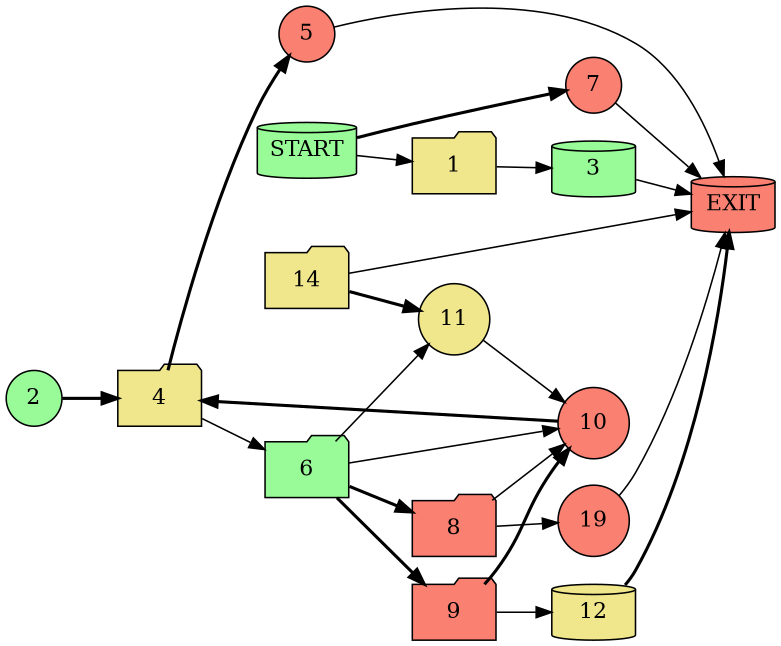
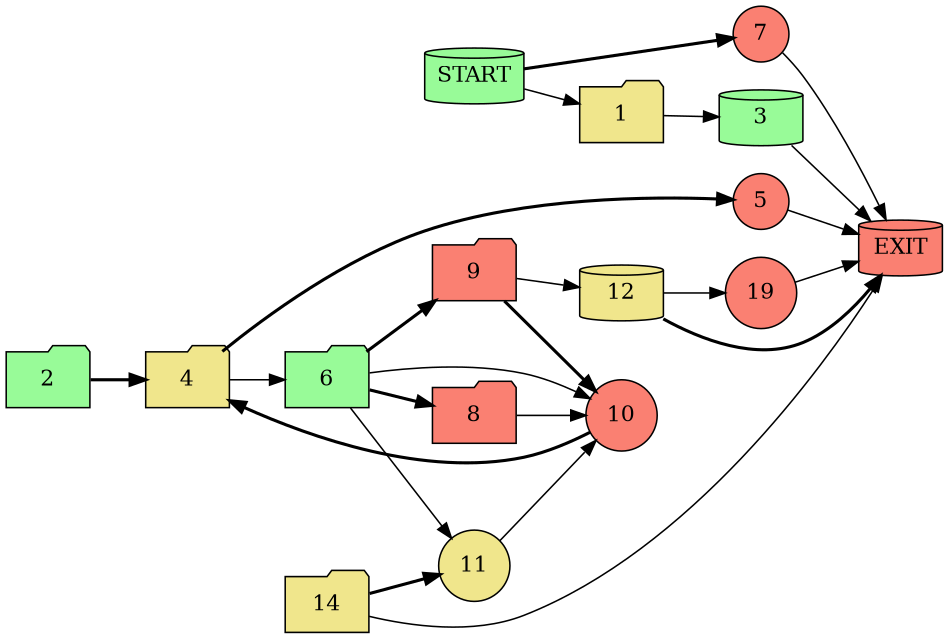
(34, 398) -> (48, 380)
(512, 525) -> (687, 293)
